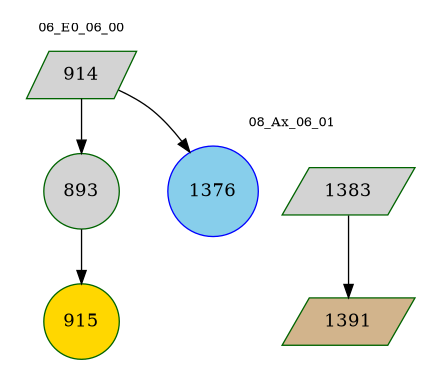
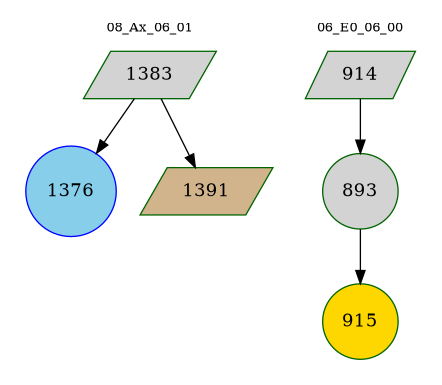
(138, 101) -> (119, 120)
